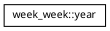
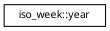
(55, 16) -> (55, 16)
